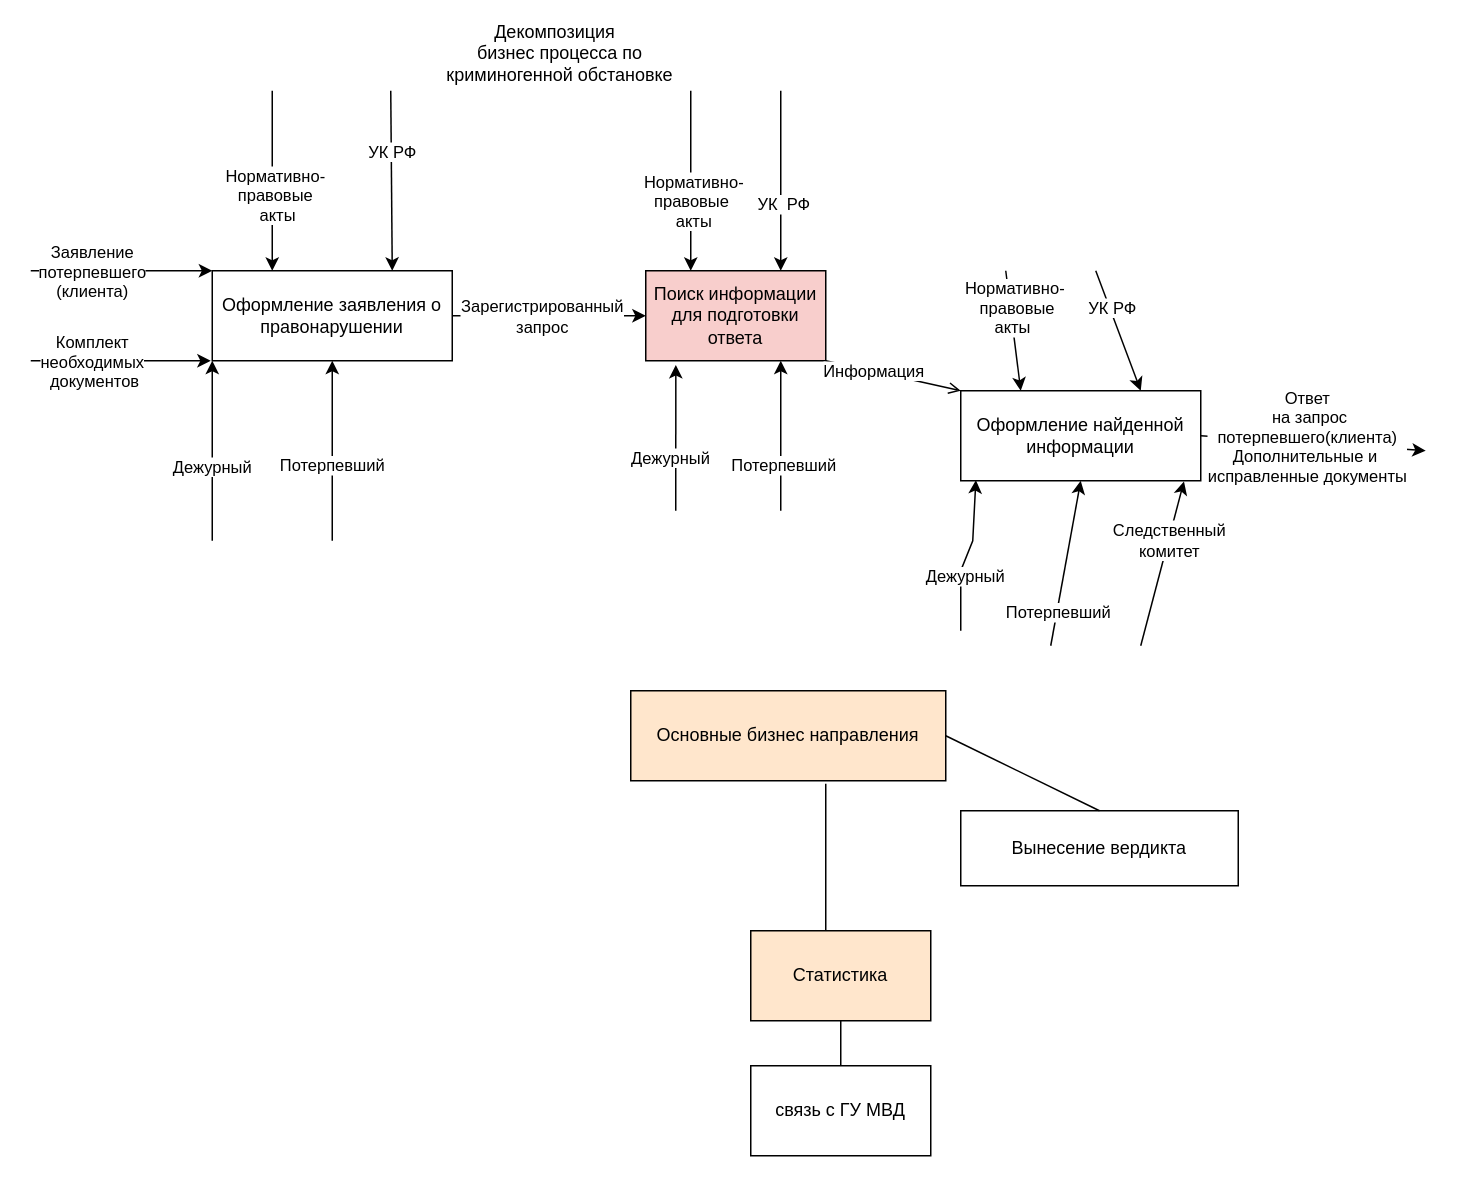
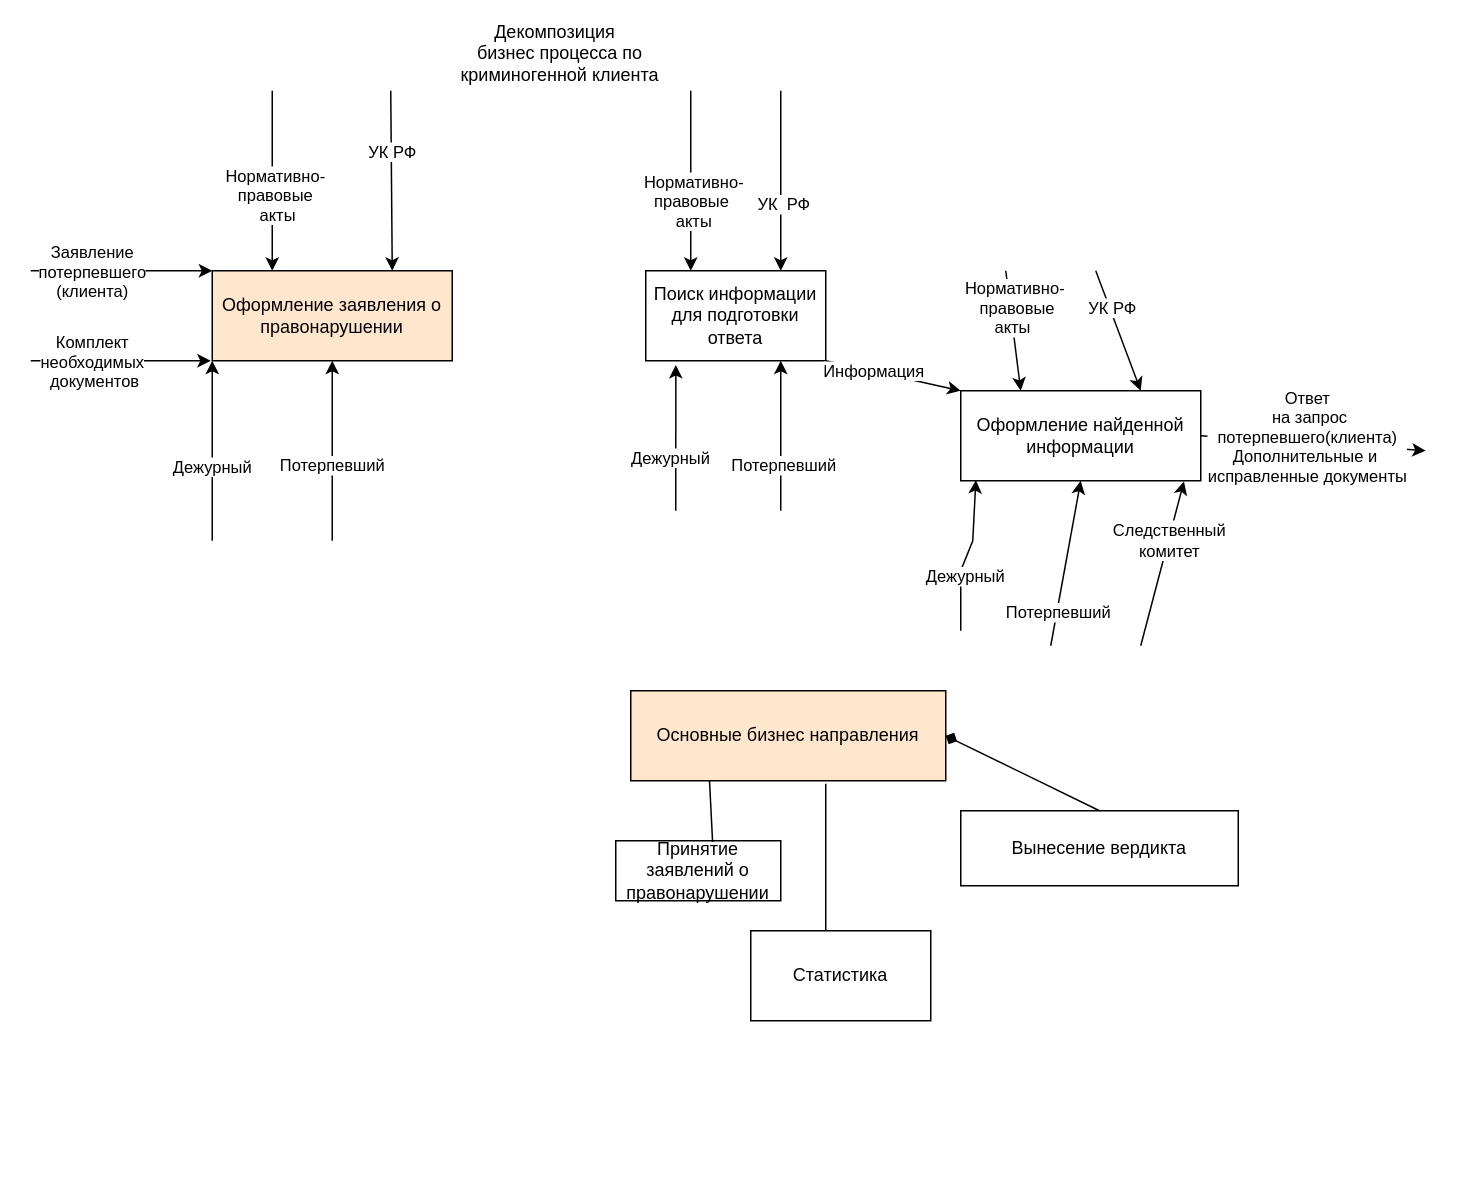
(560, 53) -> (560, 53)
(332, 316) -> (332, 316)
(629, 316) -> none
(736, 316) -> (736, 316)
(952, 389) -> (948, 388)
(952, 739) -> (957, 741)
none -> (711, 812)
none -> (698, 871)
(841, 976) -> (841, 976)
(841, 1044) -> none
(841, 1111) -> none
